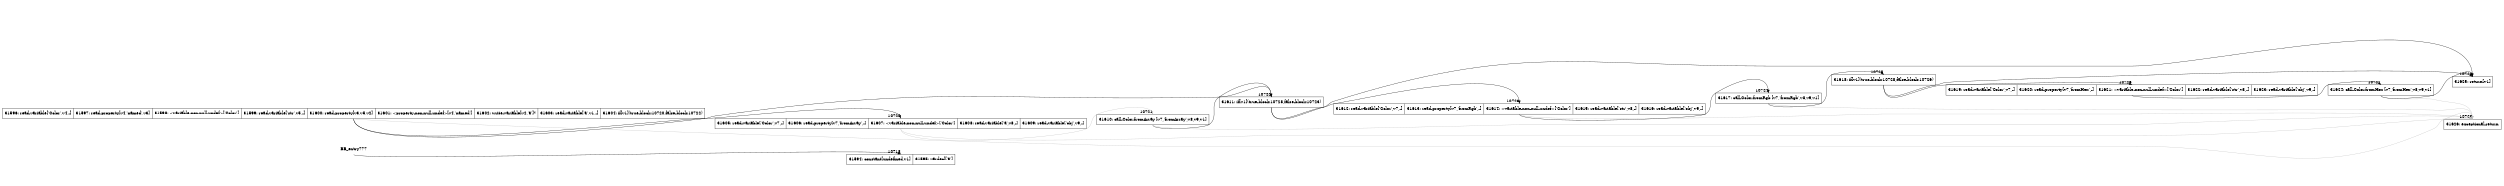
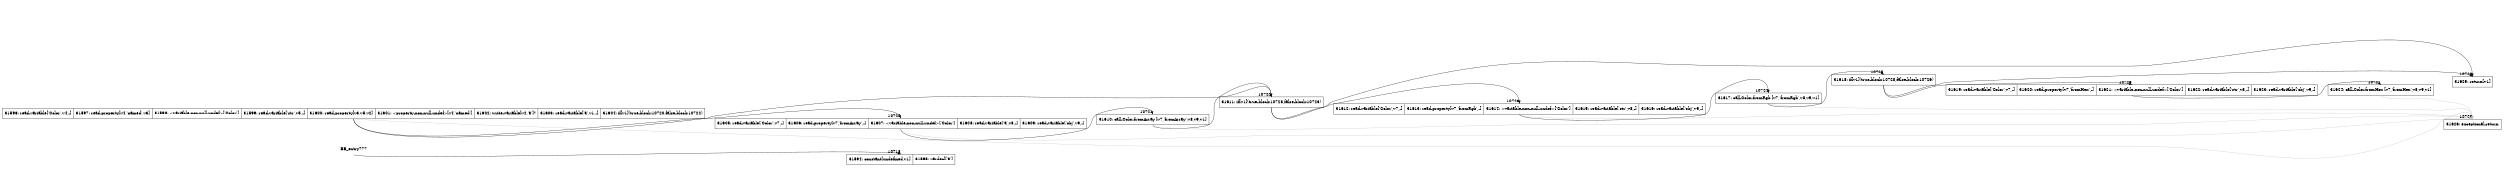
(2431, 96) -> none
(1030, 137) -> (1030, 137)
